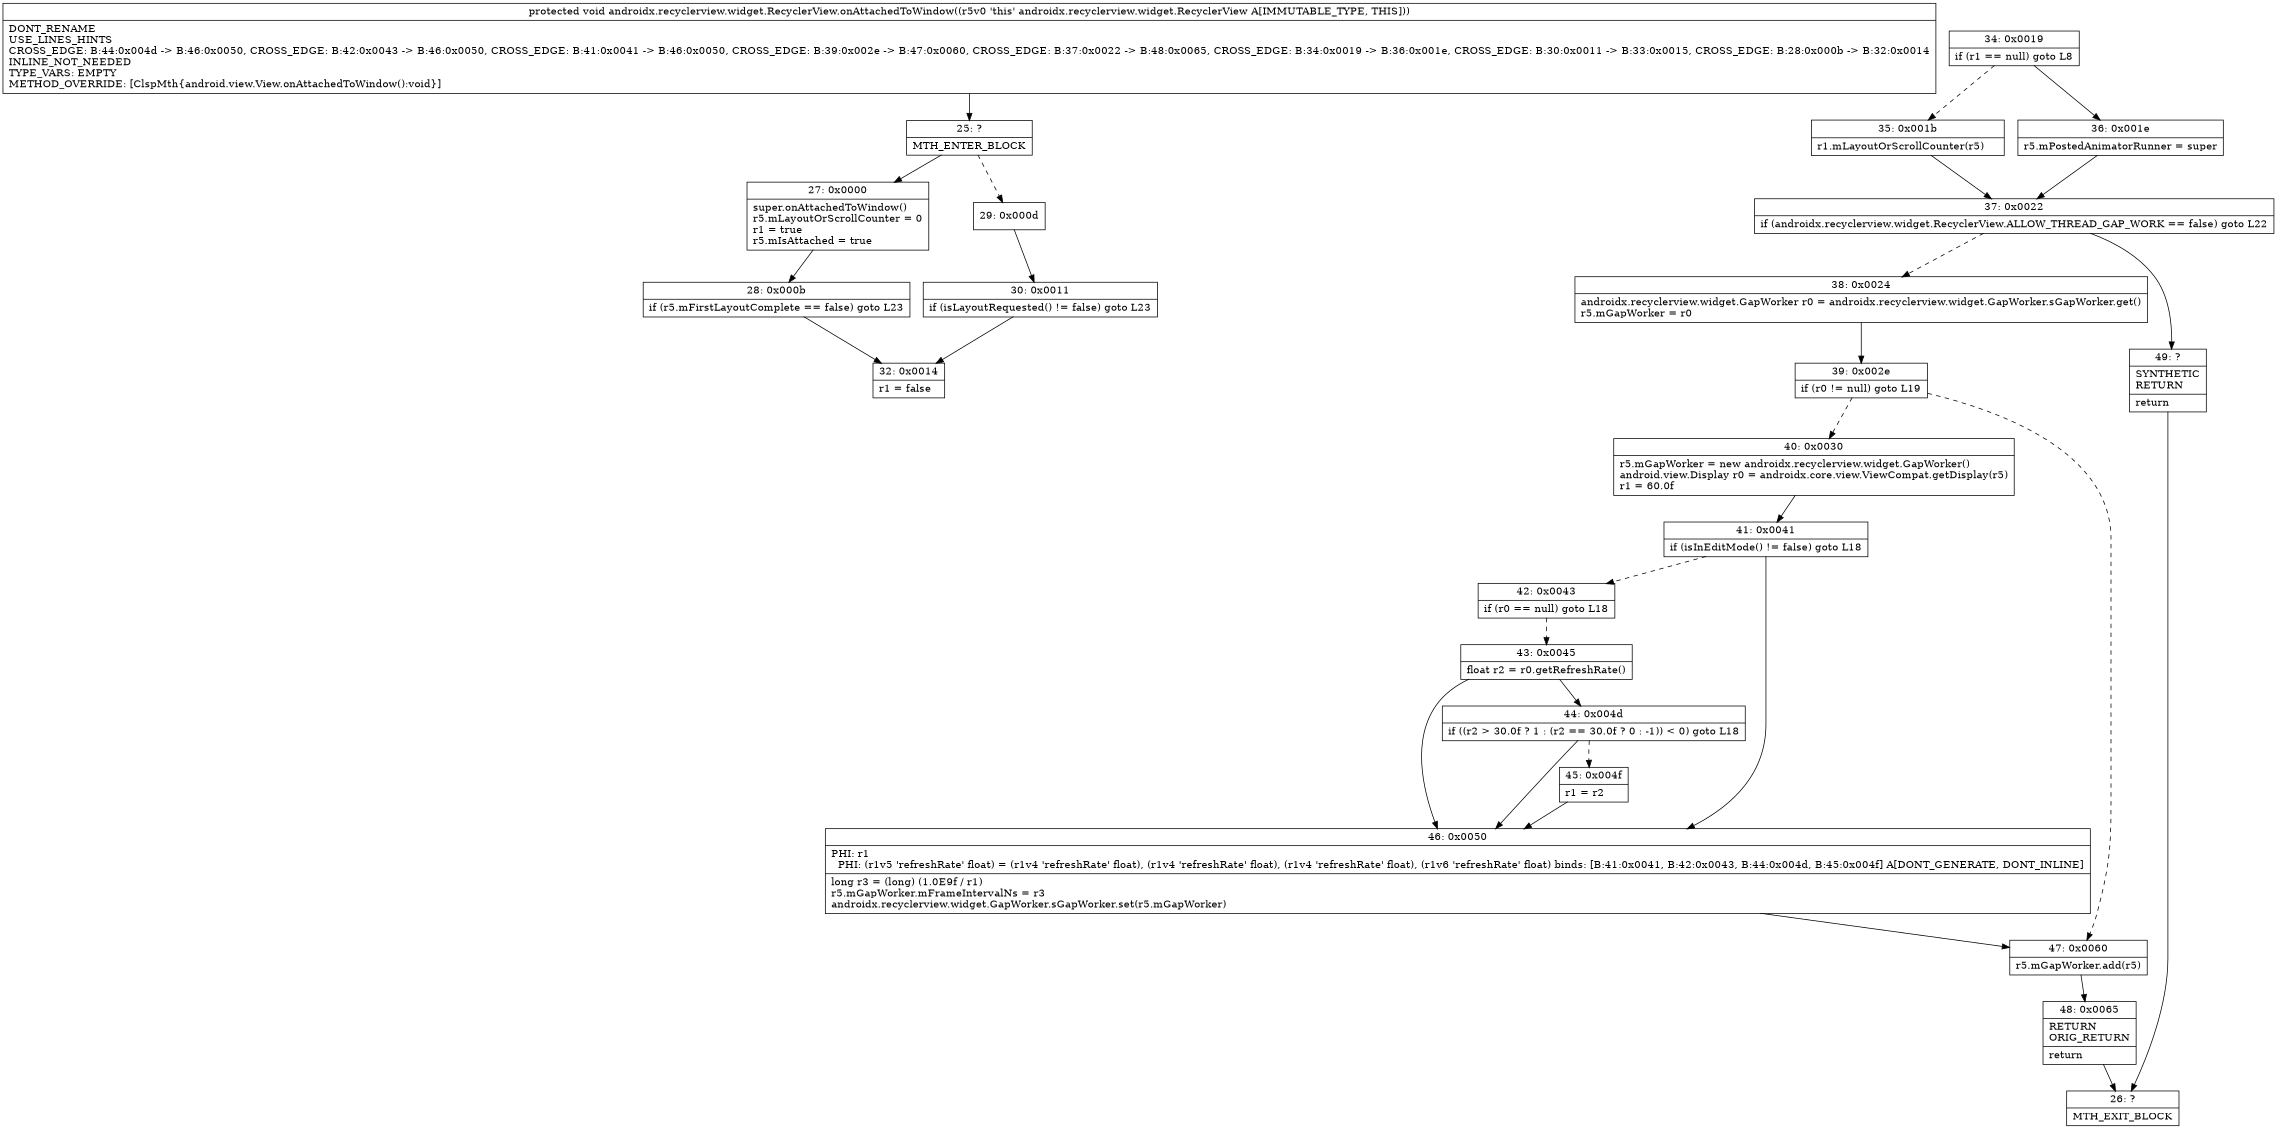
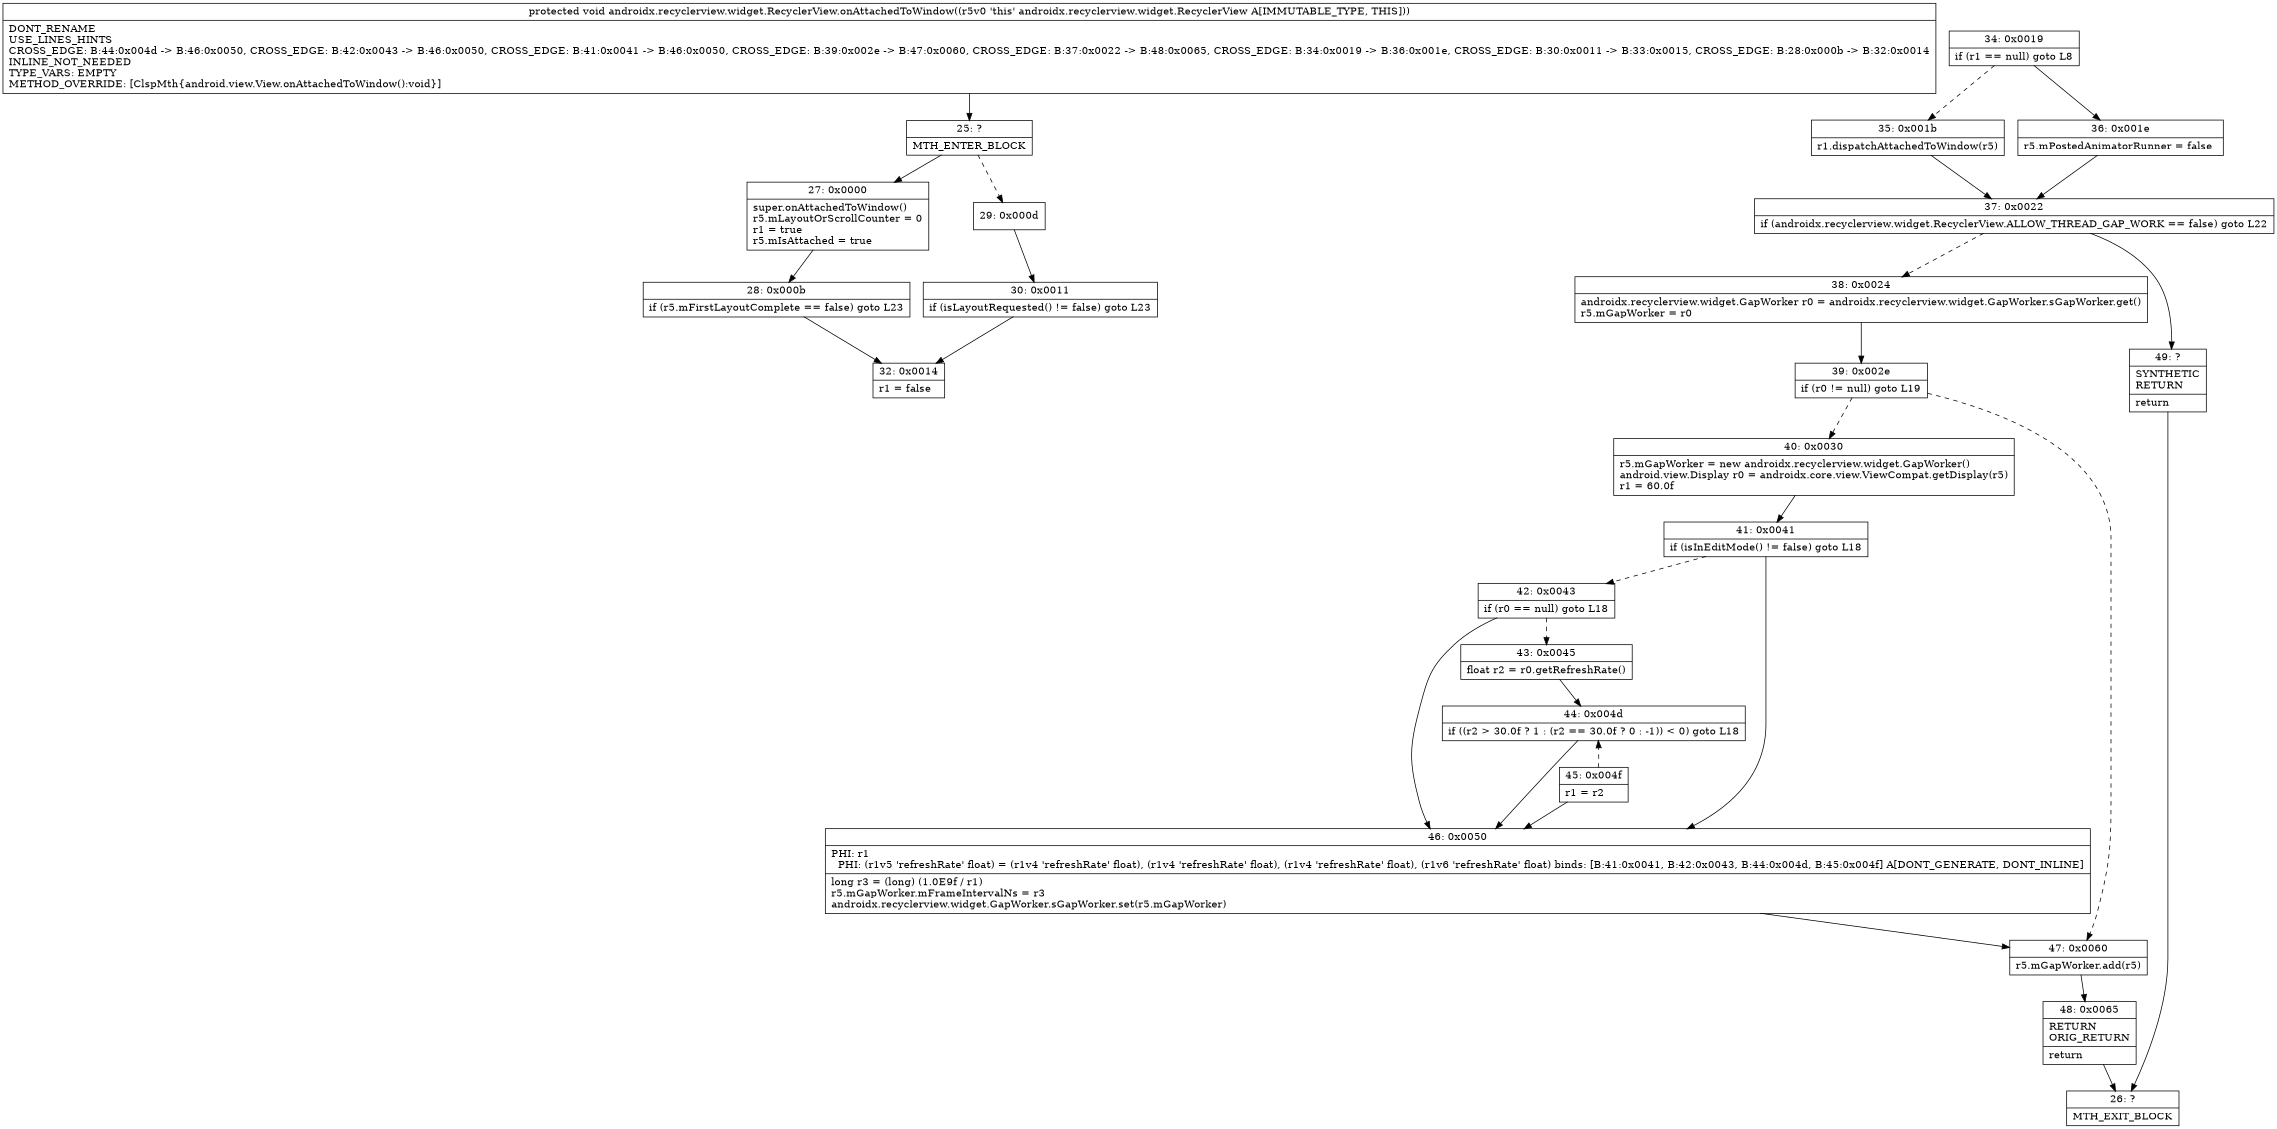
(1901, 146) -> (1908, 146)
(2121, 146) -> (2118, 146)
(1423, 742) -> (1421, 704)
(1589, 750) -> (1599, 758)
